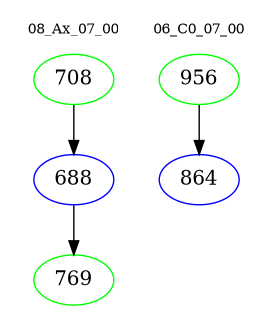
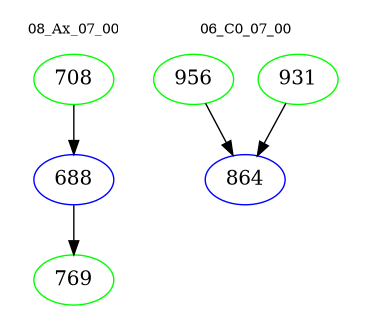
none -> (298, 79)
